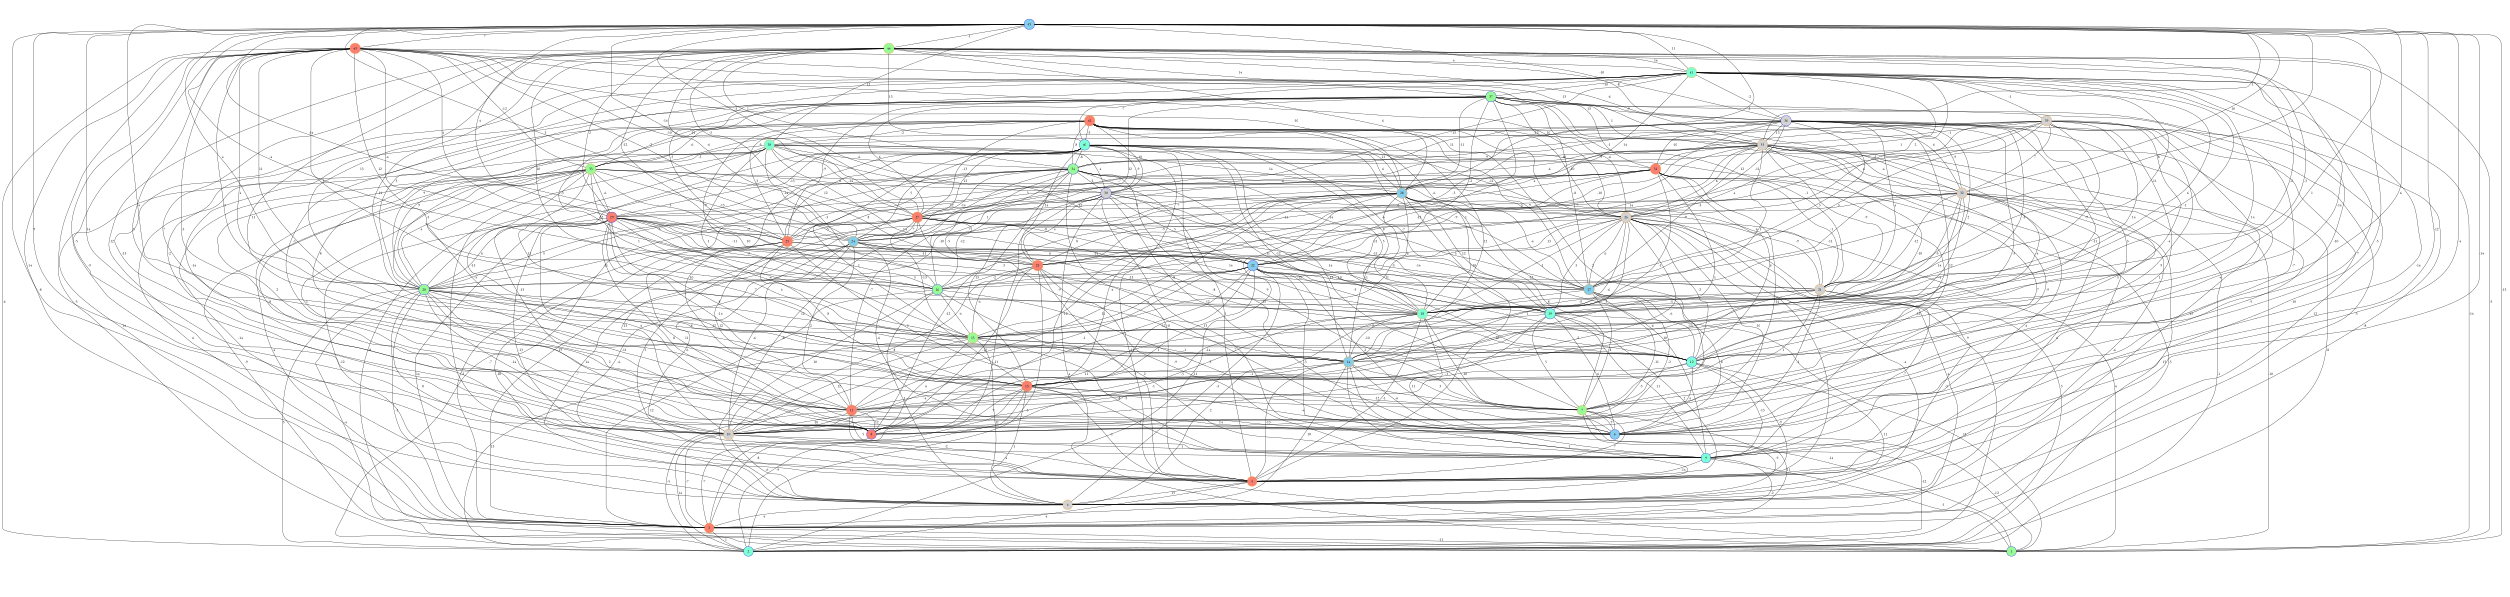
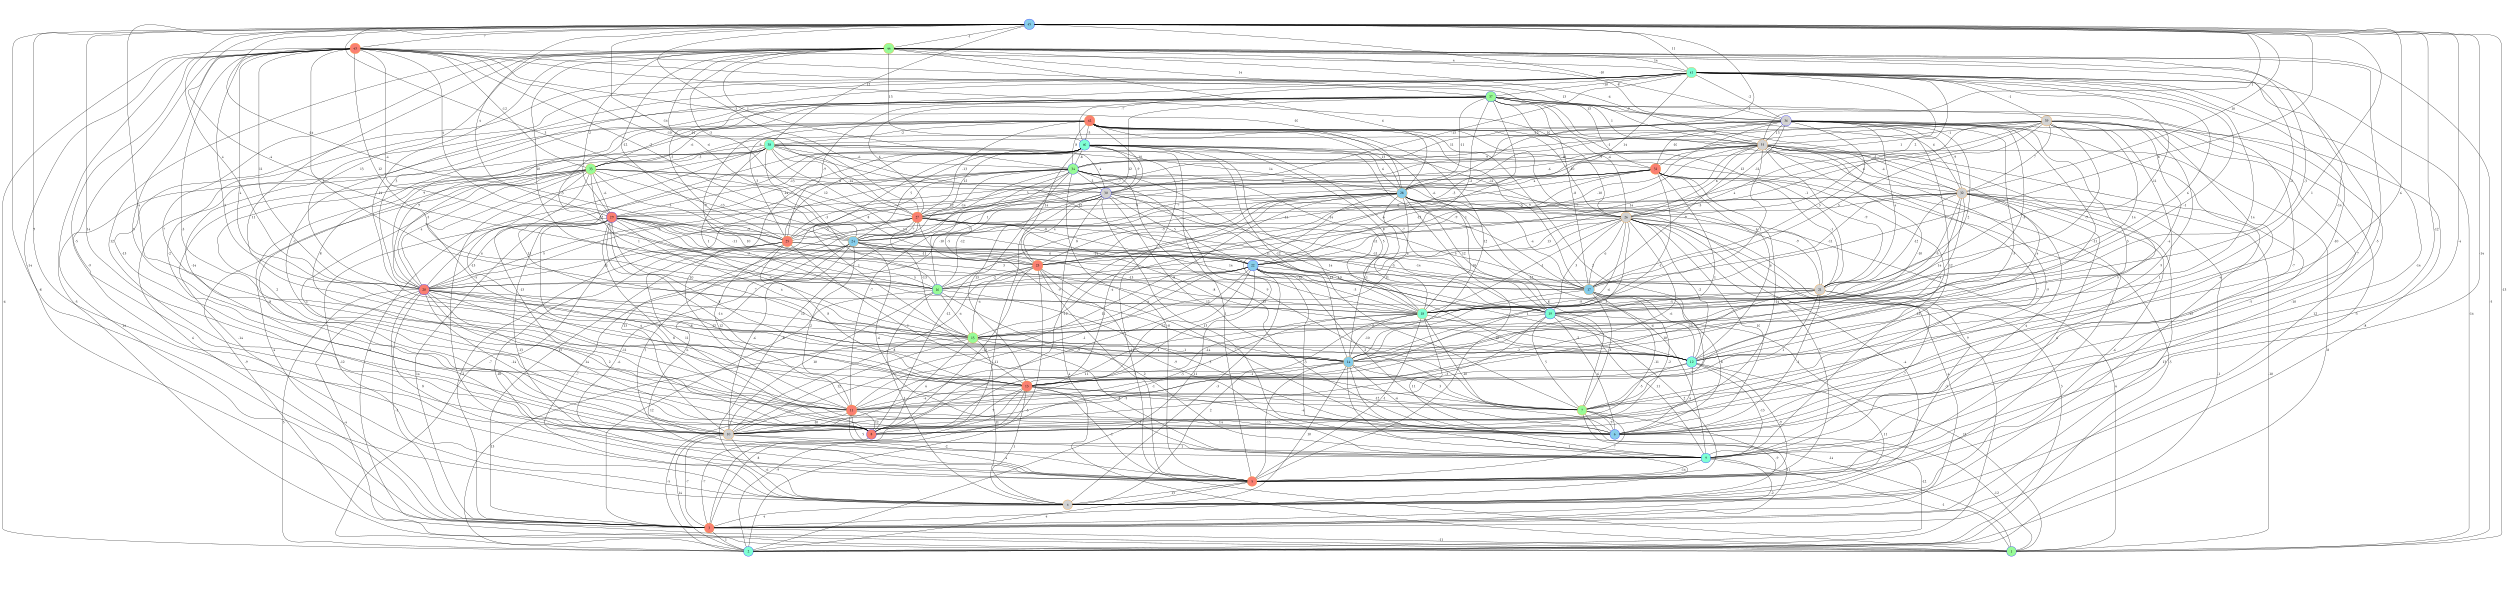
(424, 290) -> (424, 290)
